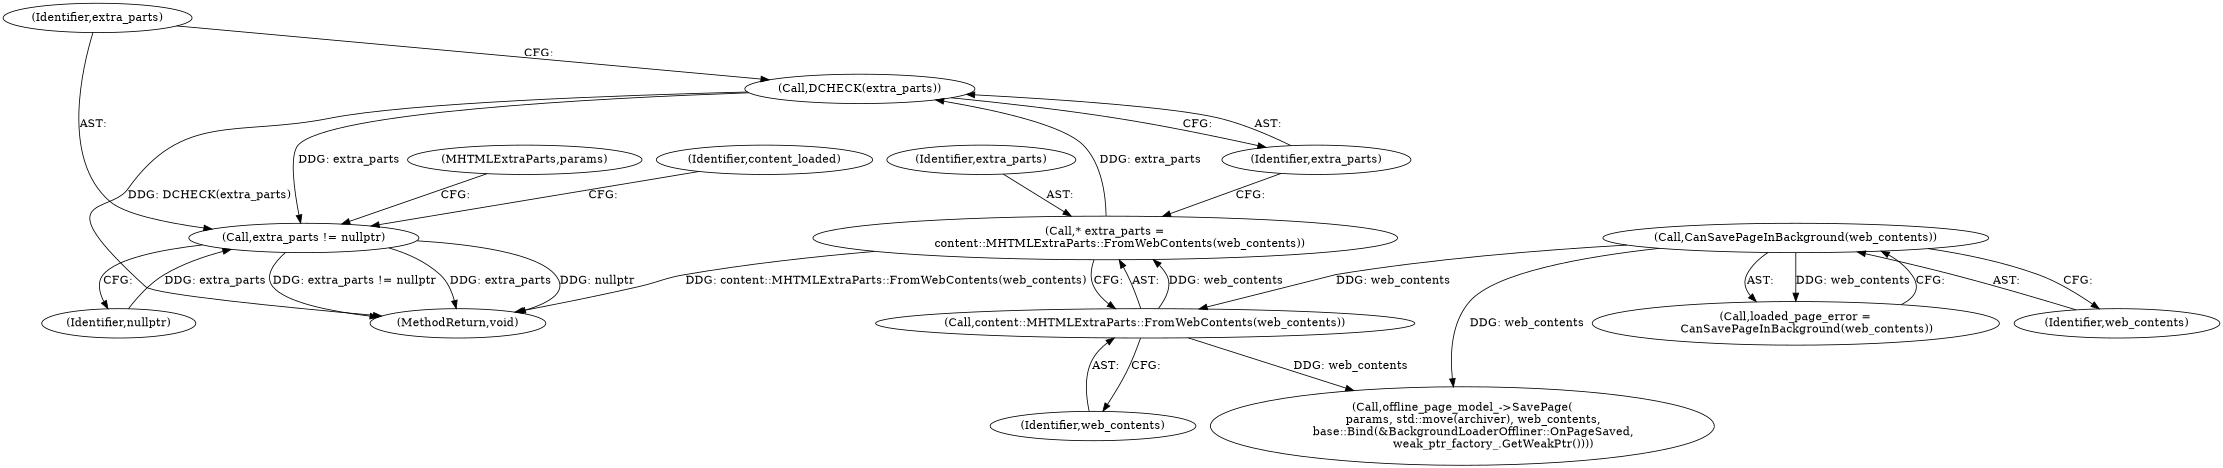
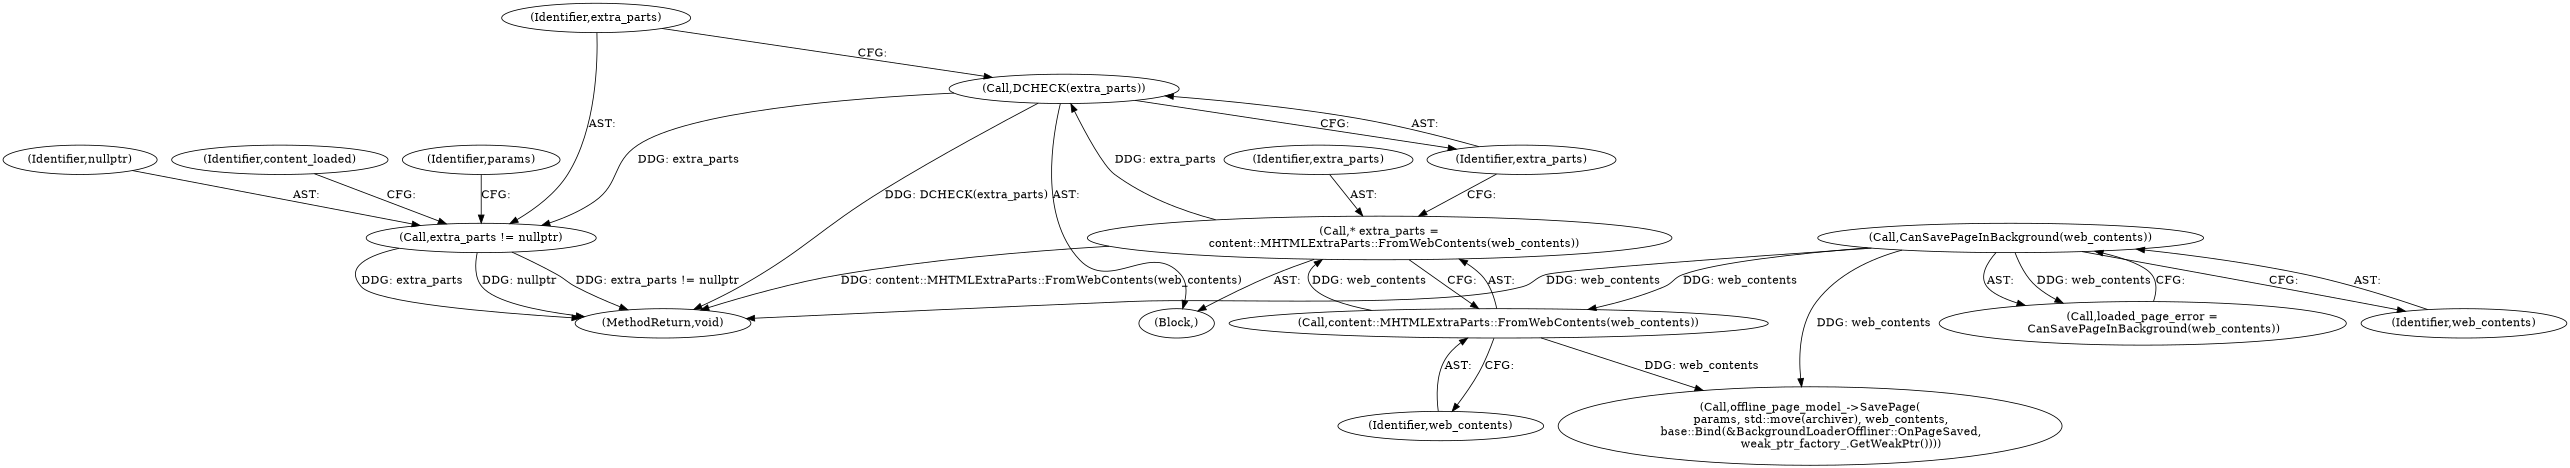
(525, 160) -> (481, 160)
(137, 257) -> none
(215, 281) -> (308, 195)
none -> (1316, 301)
none -> (1177, 323)
